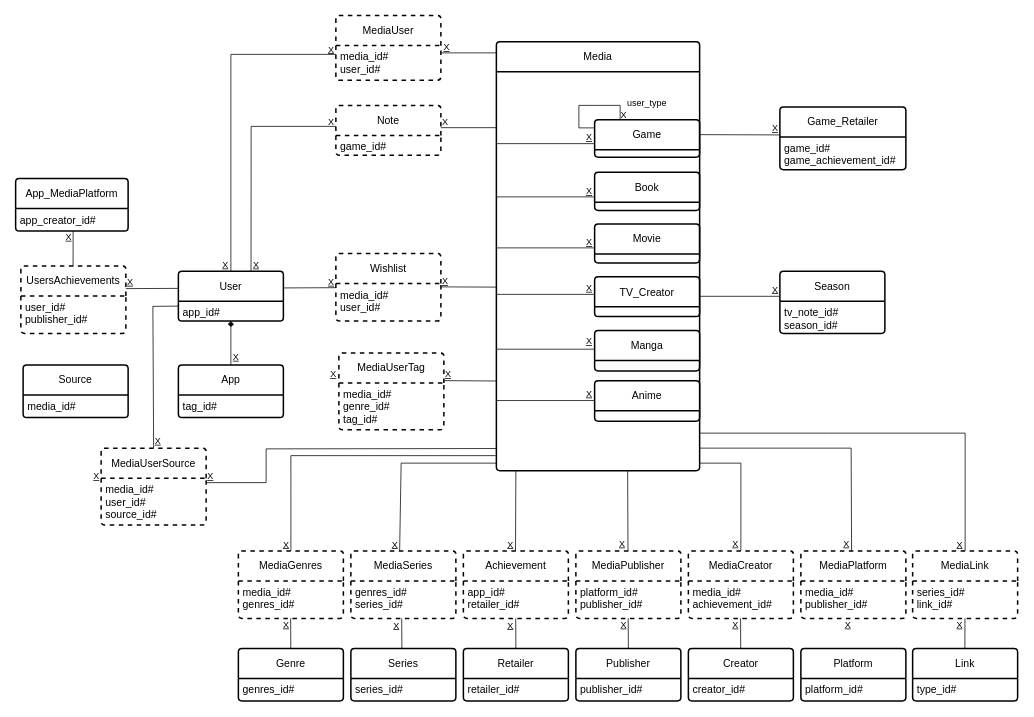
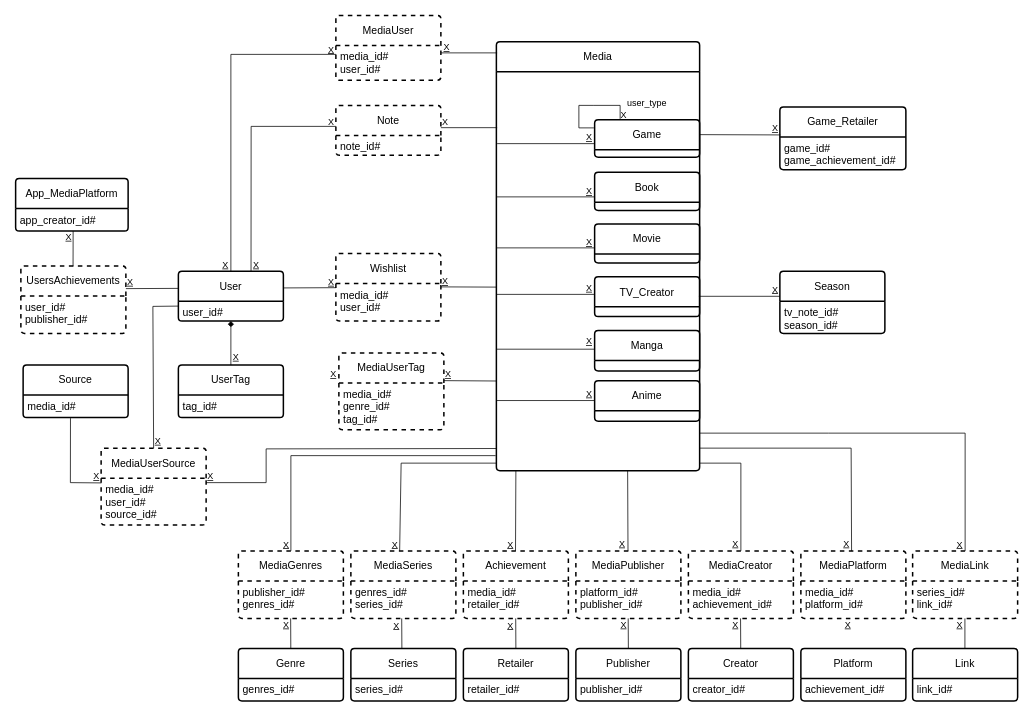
(359, 146) -> (359, 146)
(199, 312) -> (202, 312)
(231, 380) -> (231, 380)
none -> (70, 465)
(267, 597) -> (272, 597)
(494, 597) -> (494, 597)
(834, 597) -> (833, 597)
(833, 689) -> (841, 689)
(936, 689) -> (934, 689)
